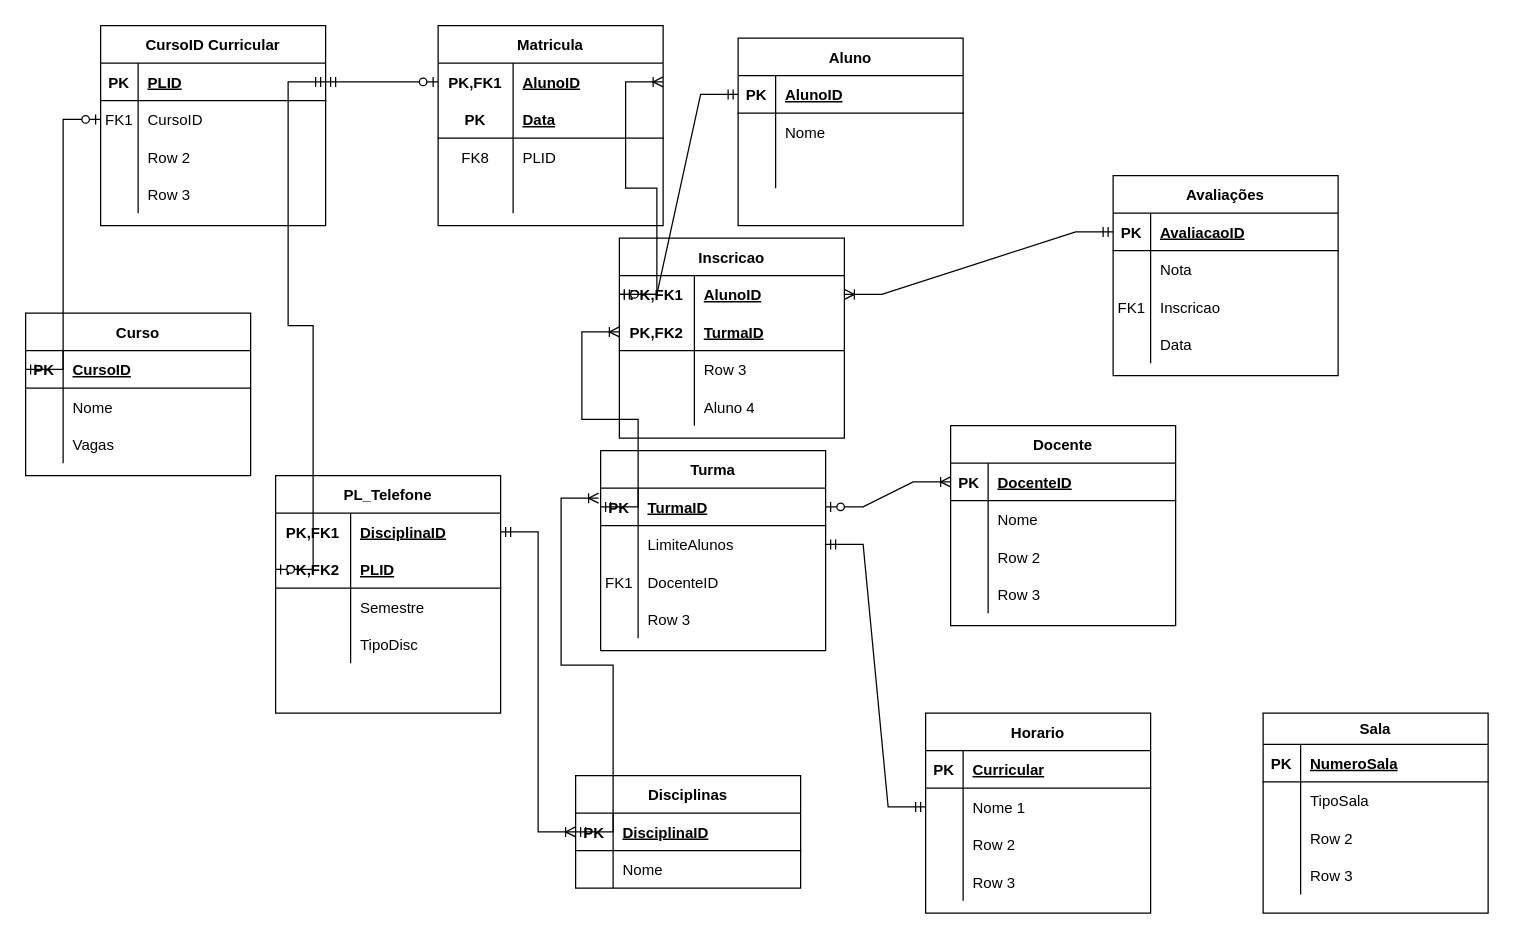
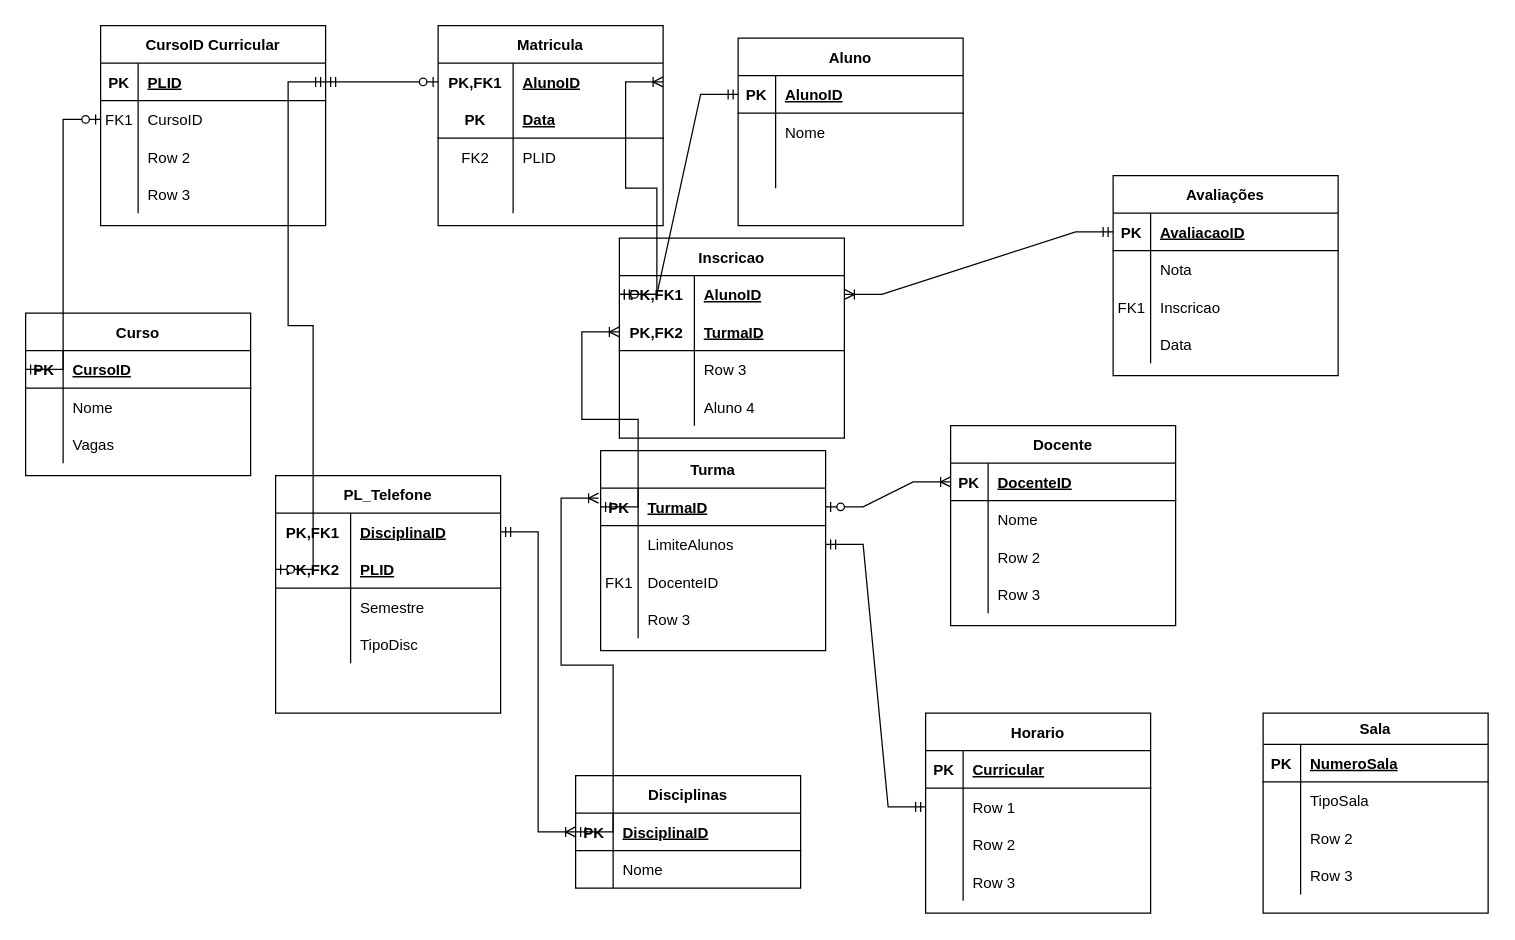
(475, 158) -> (475, 158)
(996, 808) -> (992, 808)
